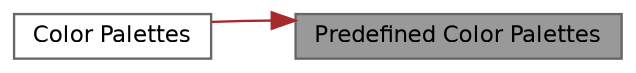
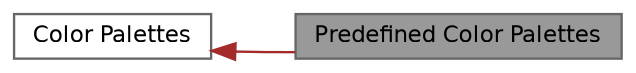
(241, 21) -> (265, 52)
